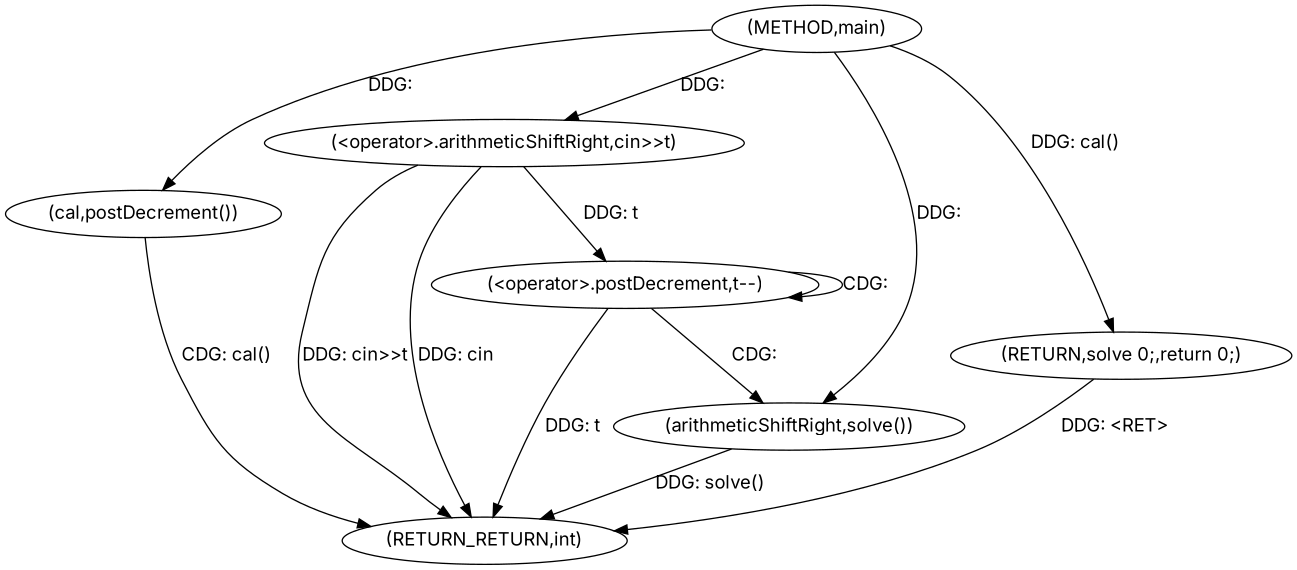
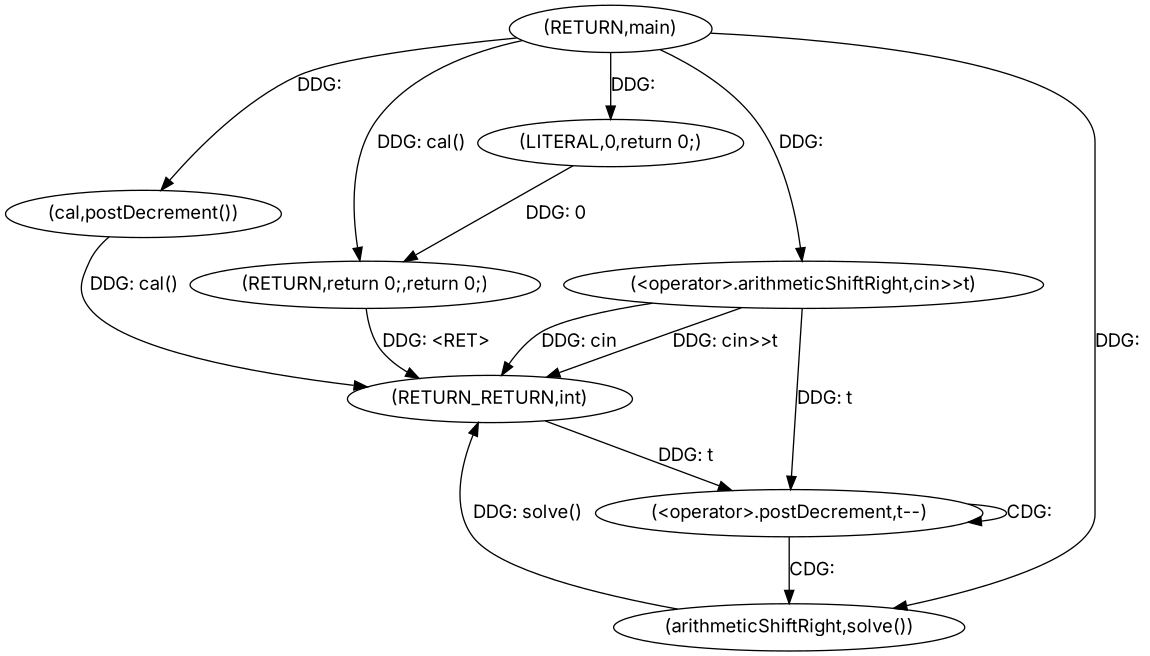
(817, 29) -> (611, 29)
none -> (611, 143)
(227, 356) -> (134, 285)
(1121, 356) -> (365, 285)
(545, 402) -> (632, 453)
